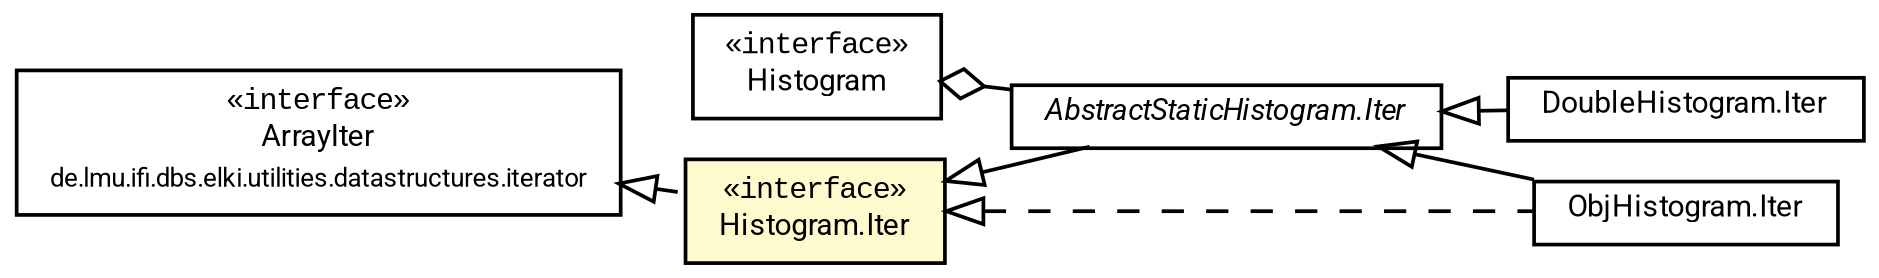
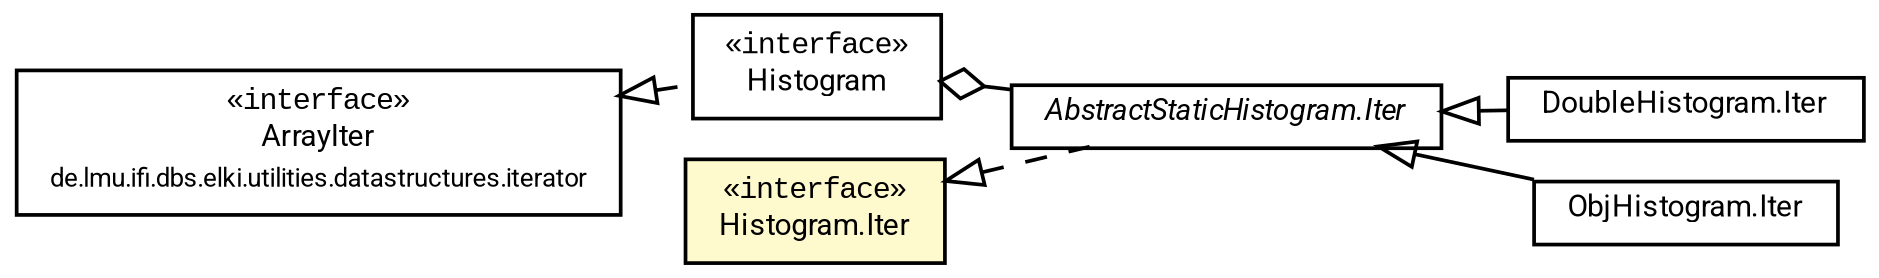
(1036, 159) -> (1036, 159)
(670, 191) -> (673, 88)
(1258, 211) -> none
